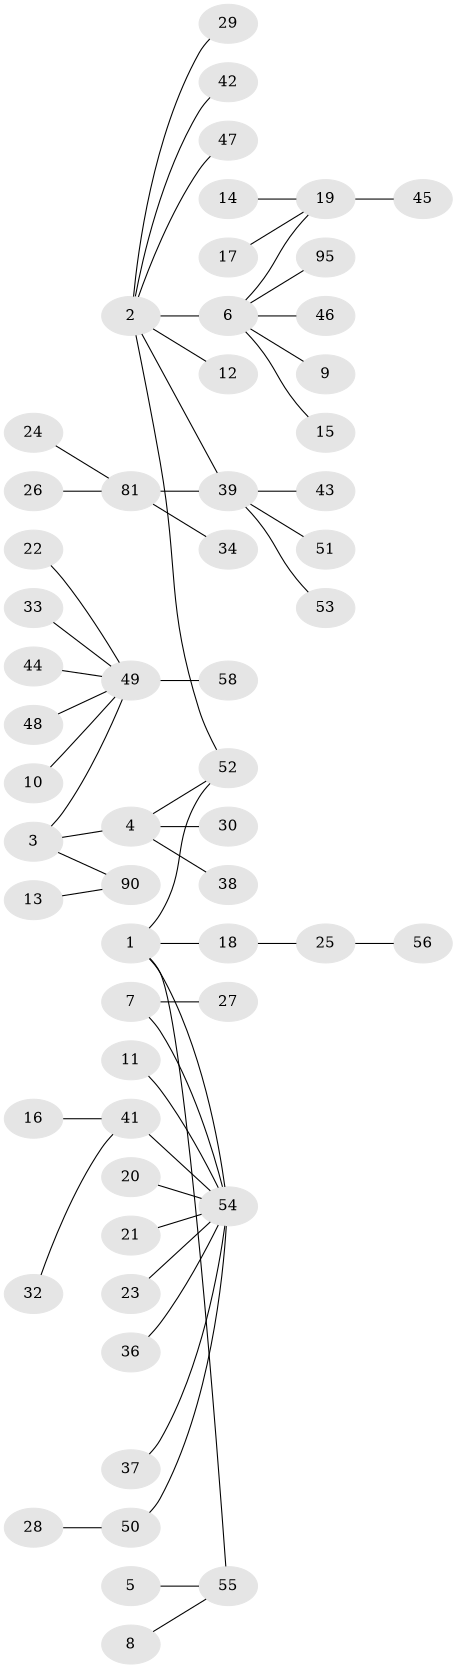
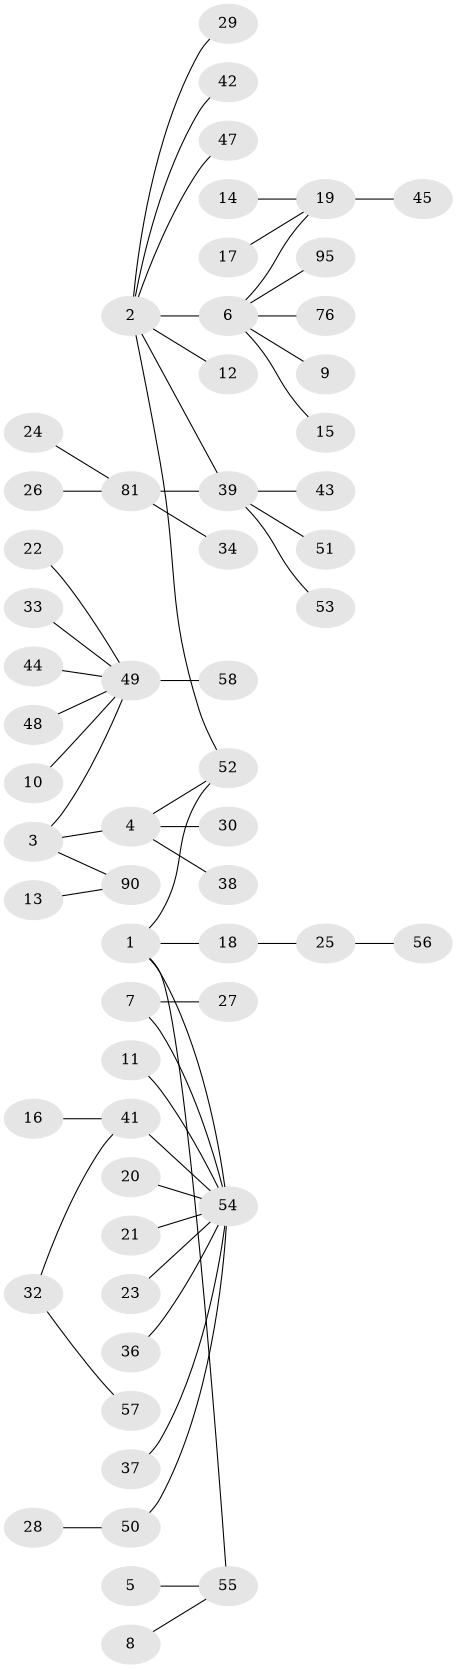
(326, 316) -> (326, 316)
none -> (131, 1411)
